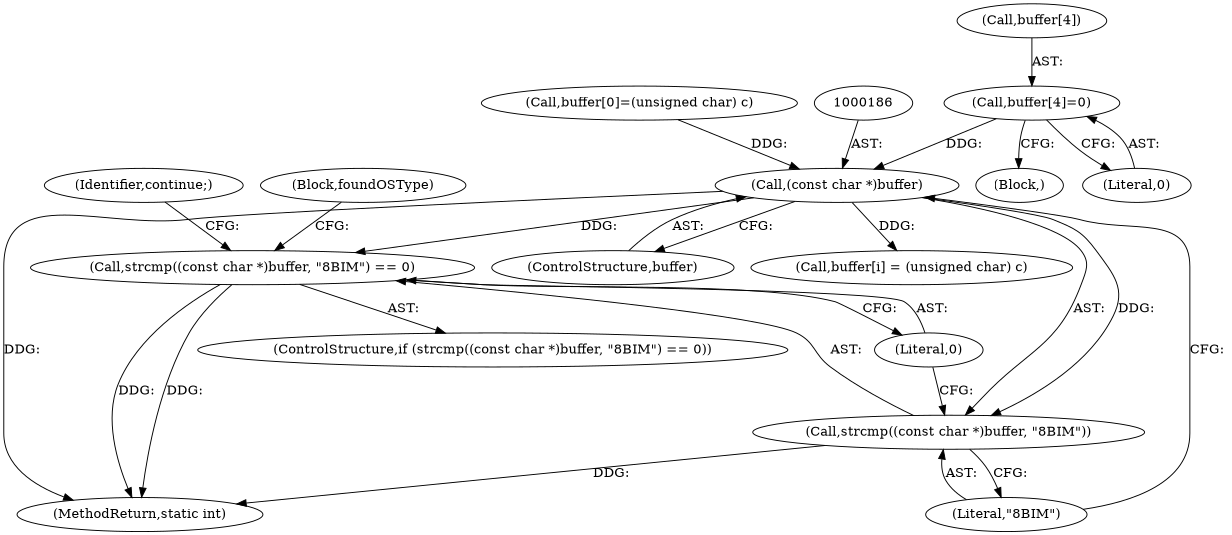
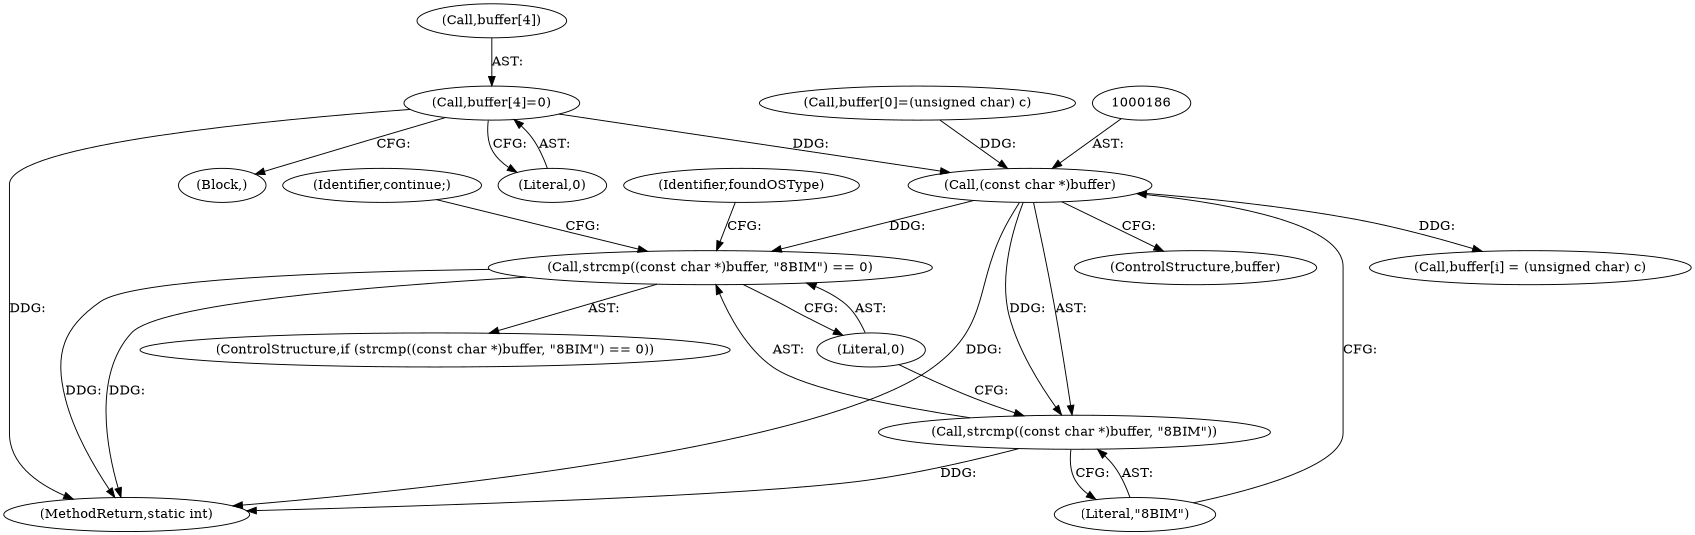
none -> (40, 163)
(363, 185) -> (742, 185)
(679, 217) -> none
